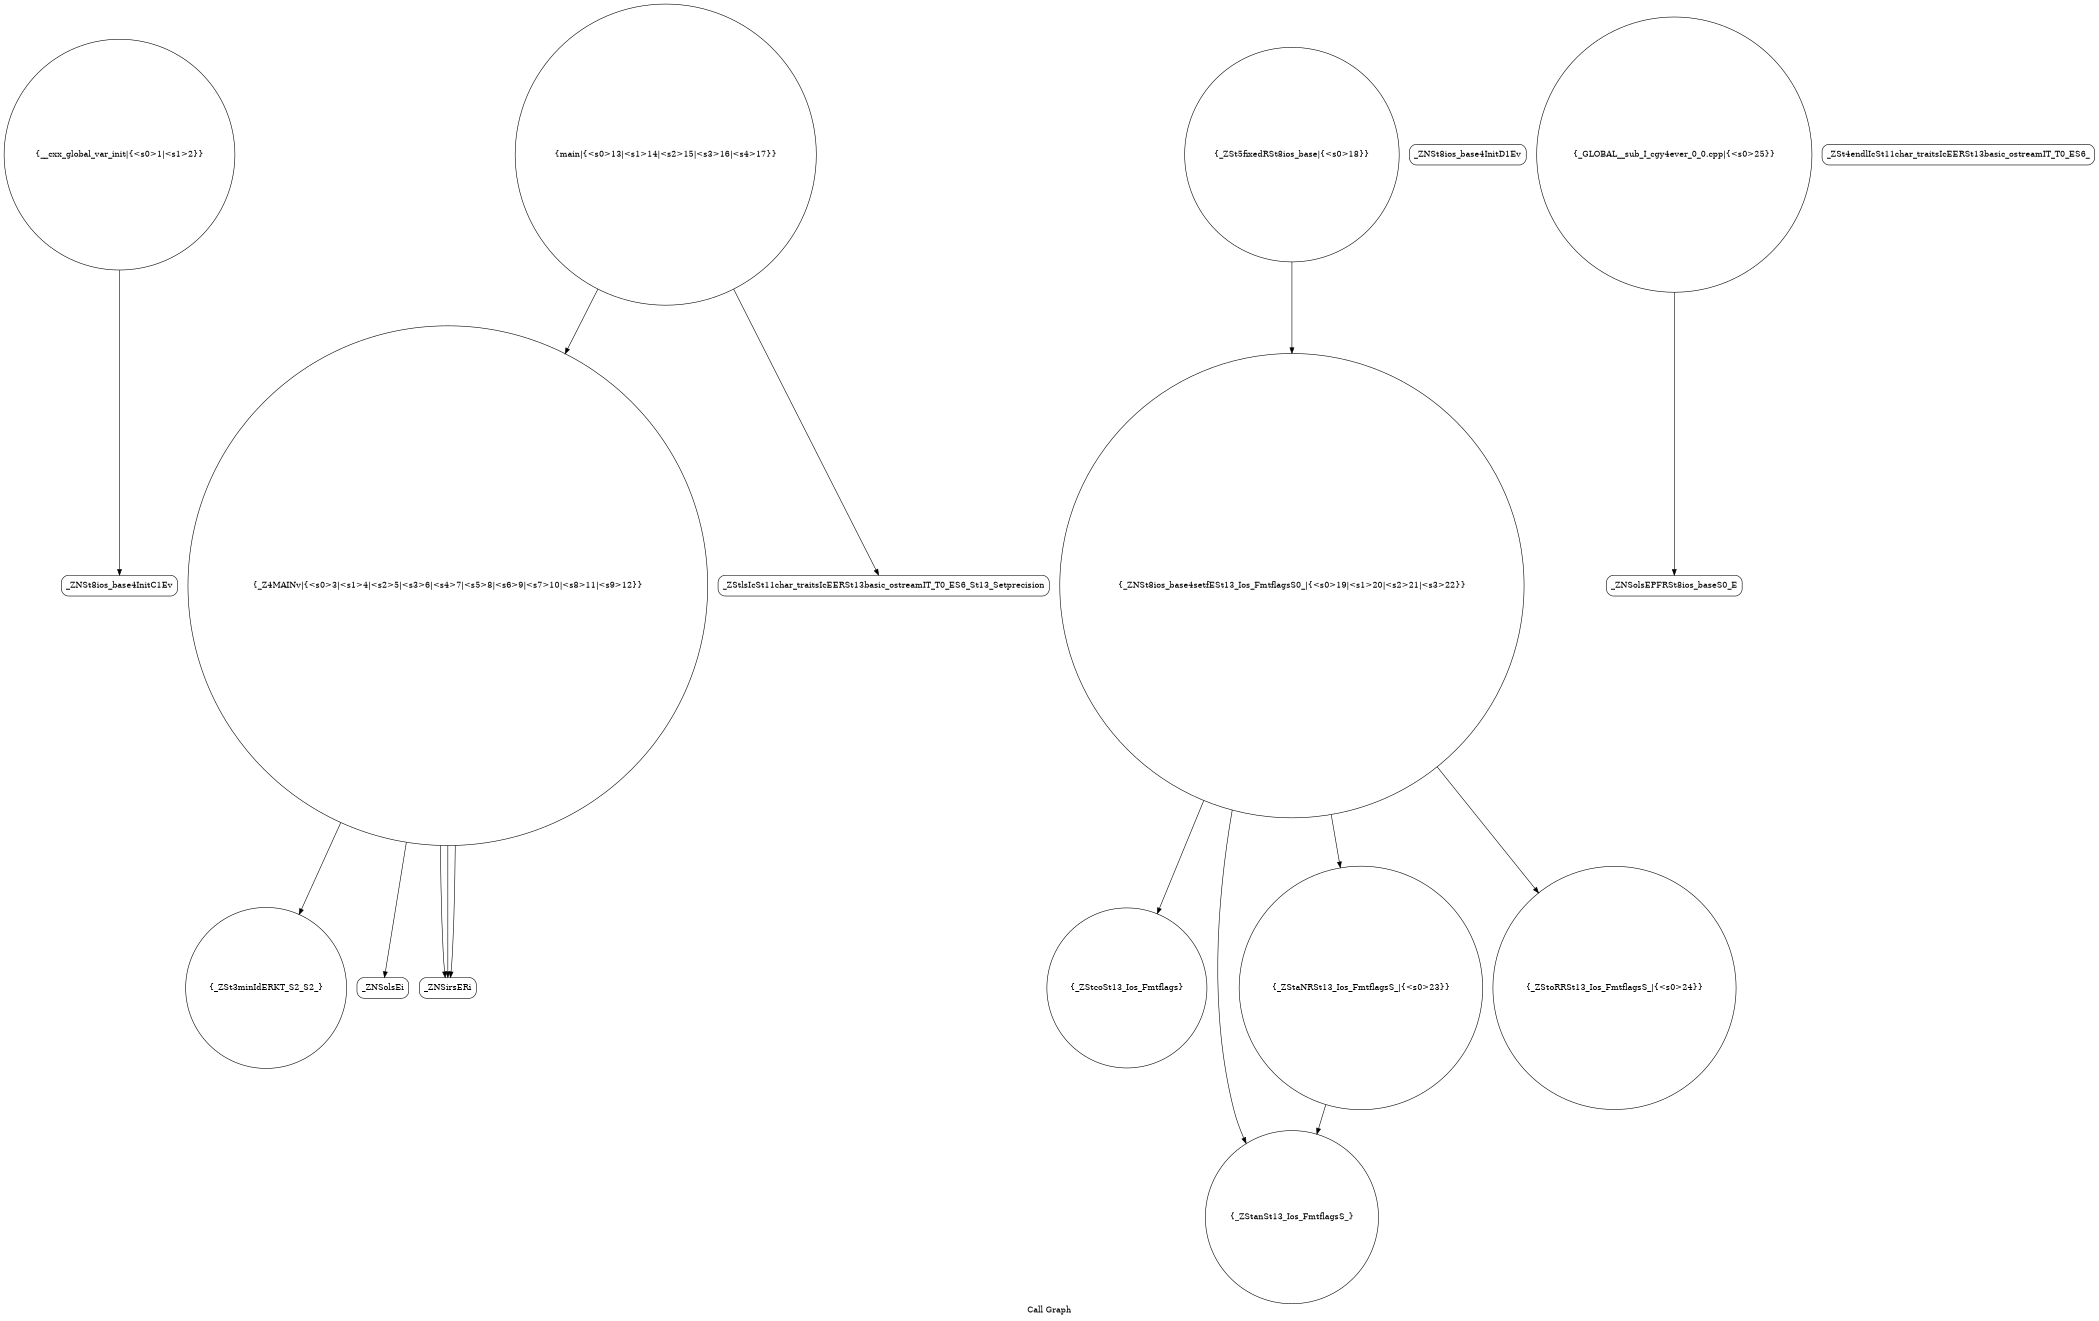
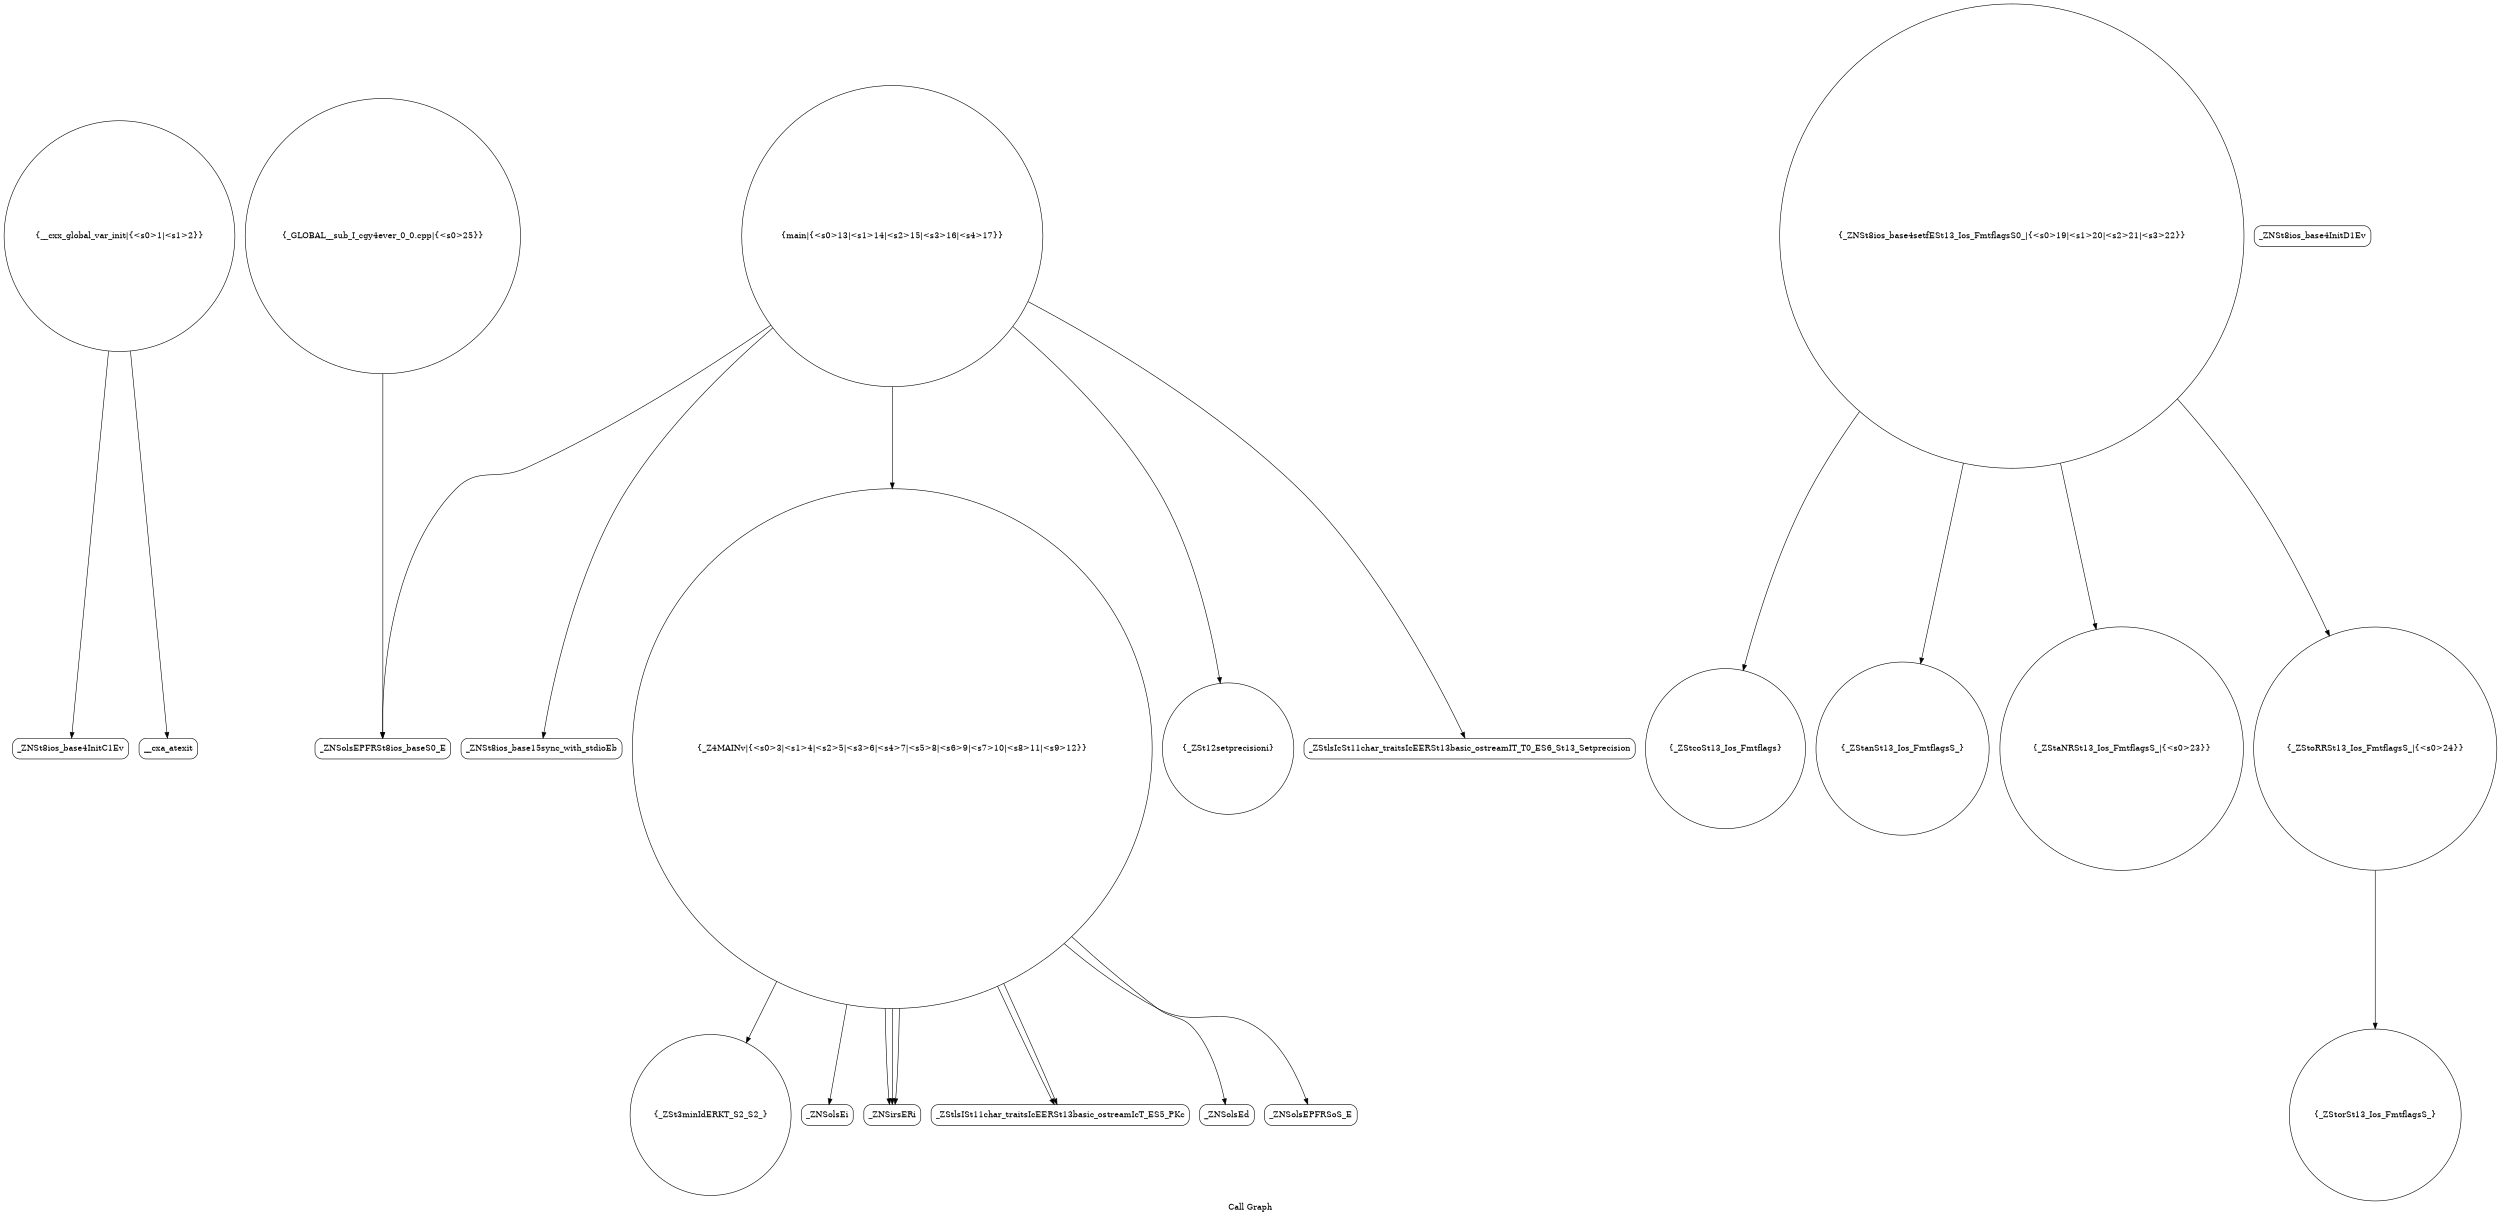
(1292, 155) -> none
(1958, 155) -> none
none -> (501, 474)
none -> (168, 749)
none -> (542, 749)
none -> (1228, 749)
none -> (1060, 1115)
none -> (1227, 1115)
none -> (1311, 1115)
none -> (2375, 1115)
(1322, 1117) -> none
